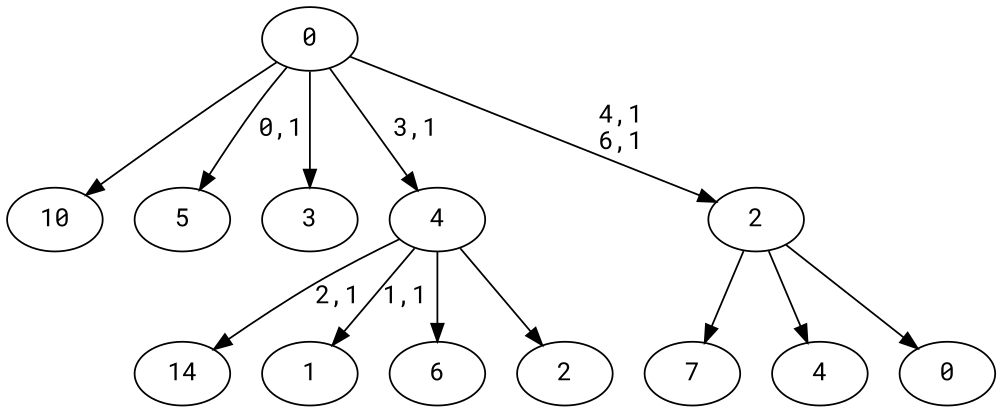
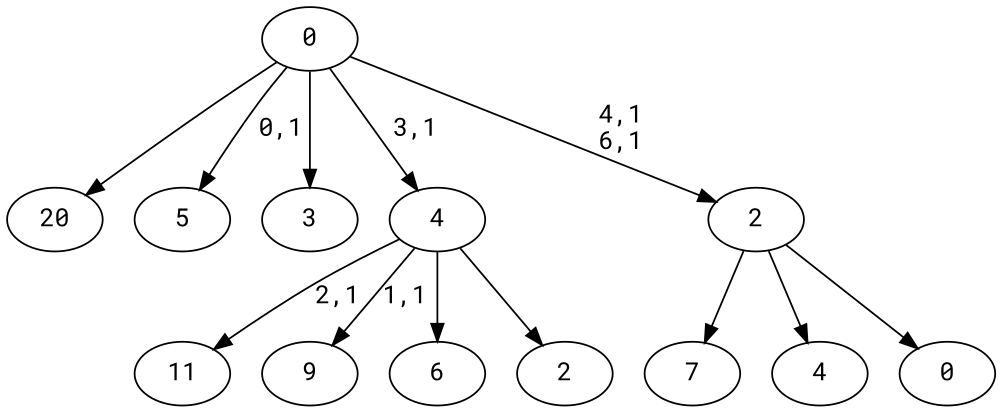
(55, 220) -> (55, 220)
(182, 374) -> (182, 374)
(310, 374) -> (310, 374)
